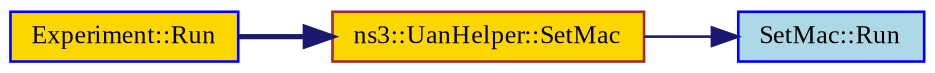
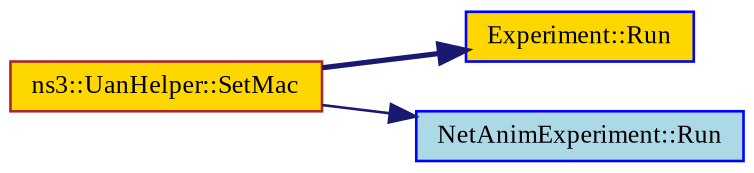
(272, 37) -> (381, 61)
(831, 37) -> (580, 136)
